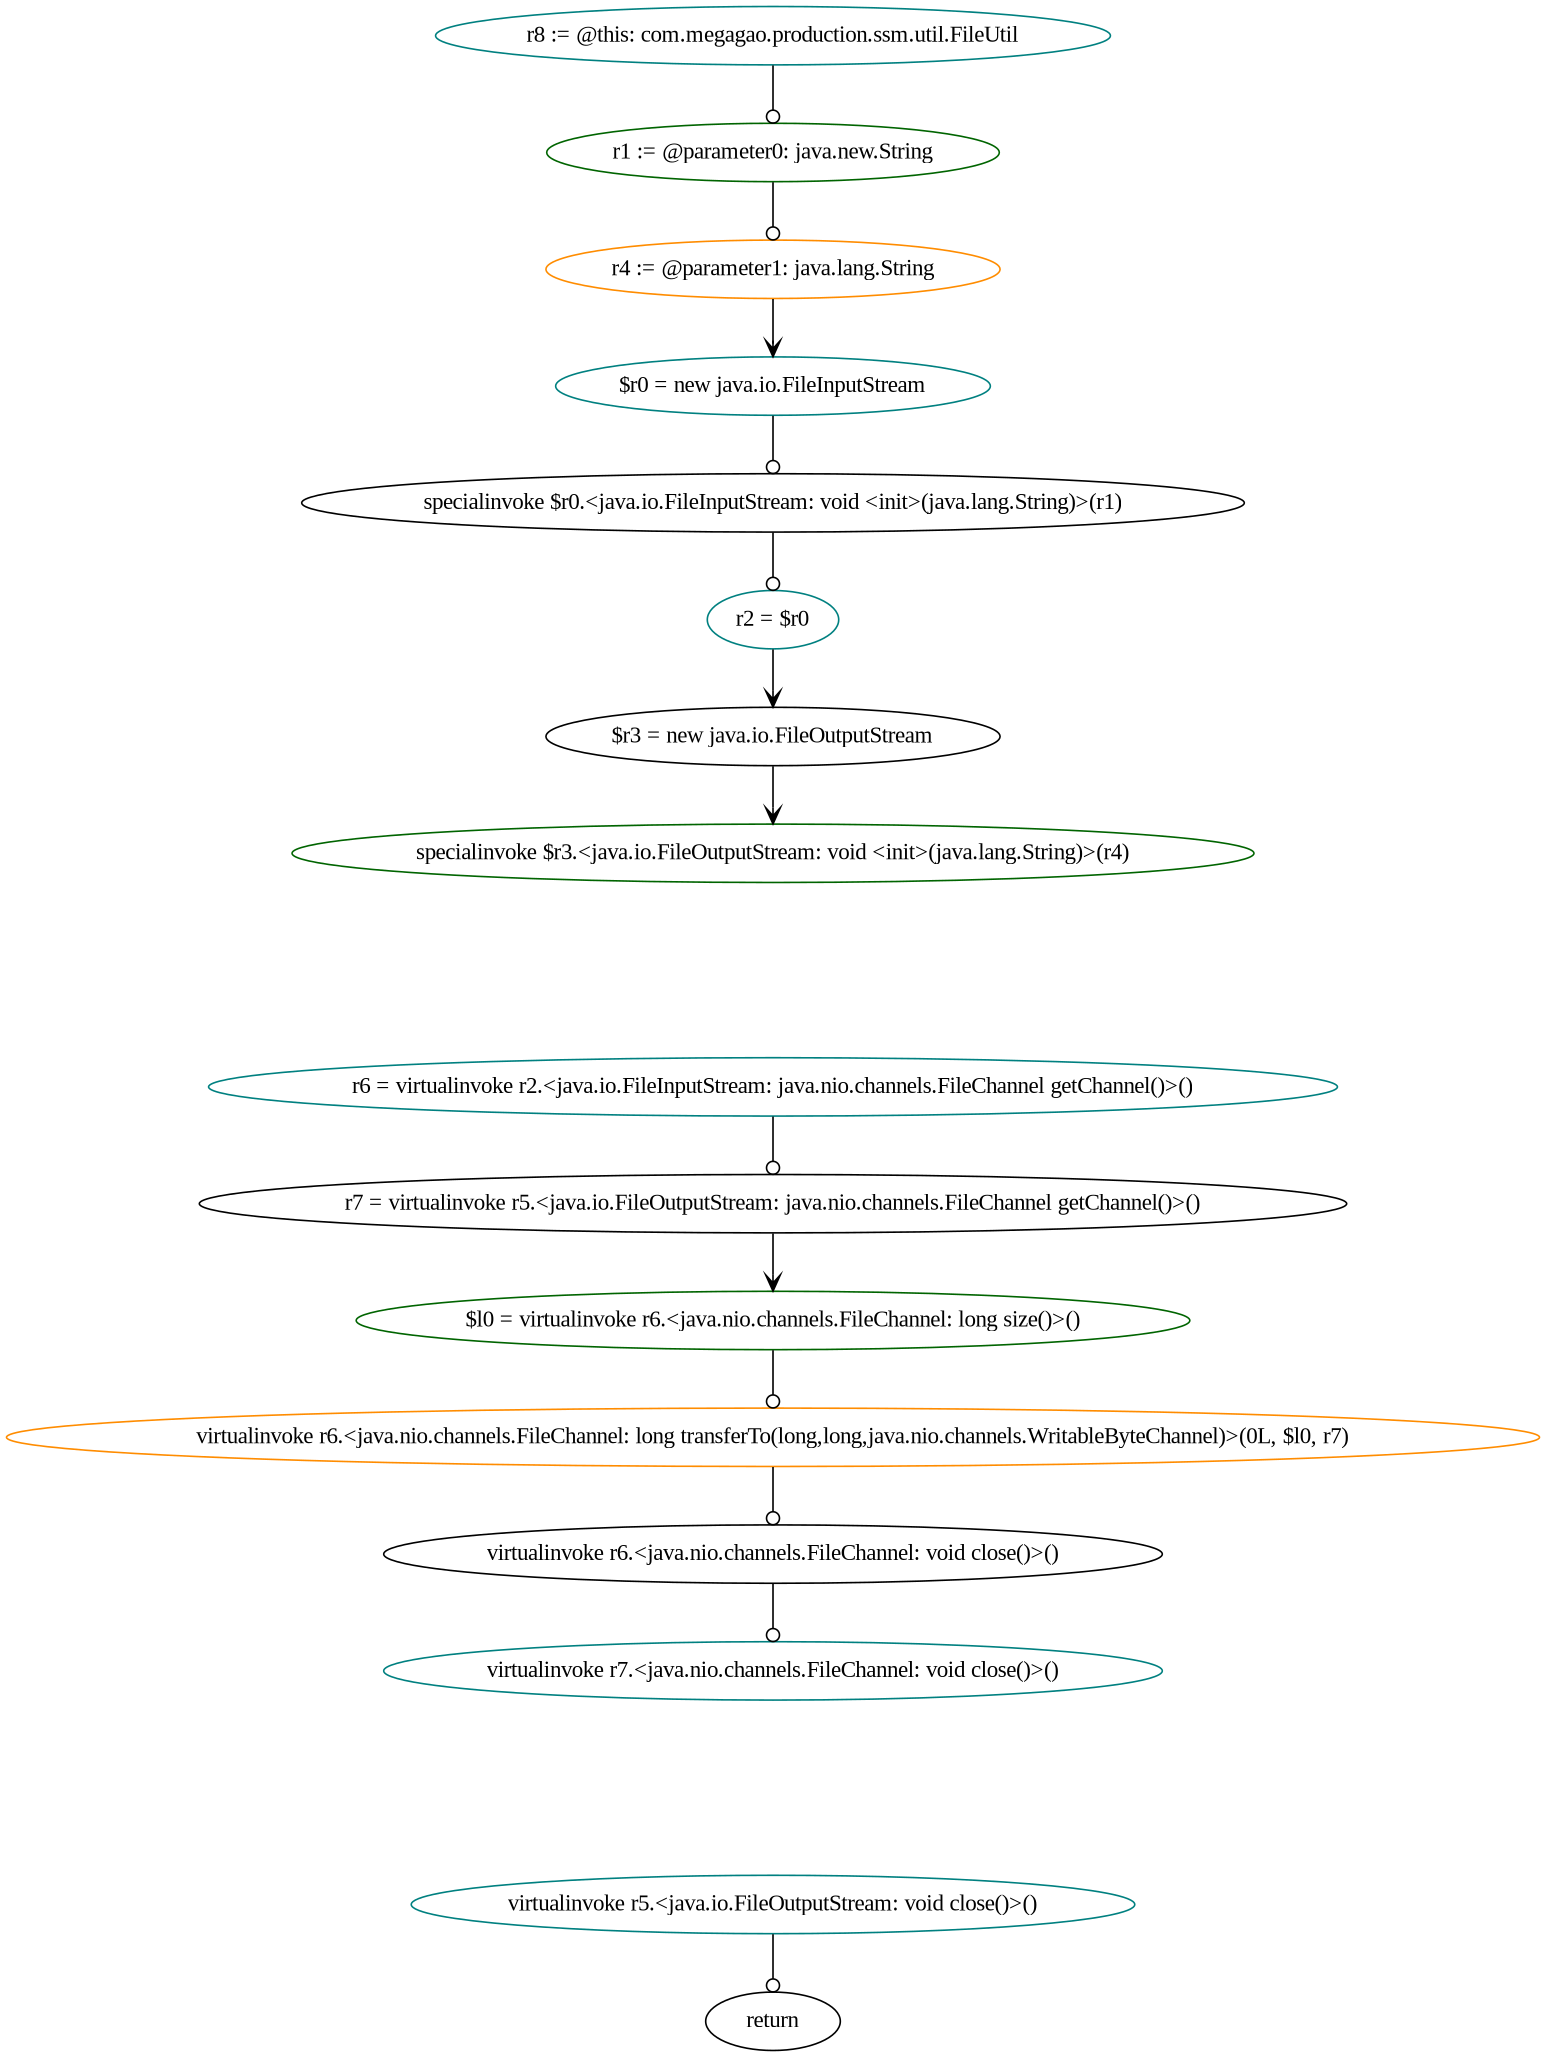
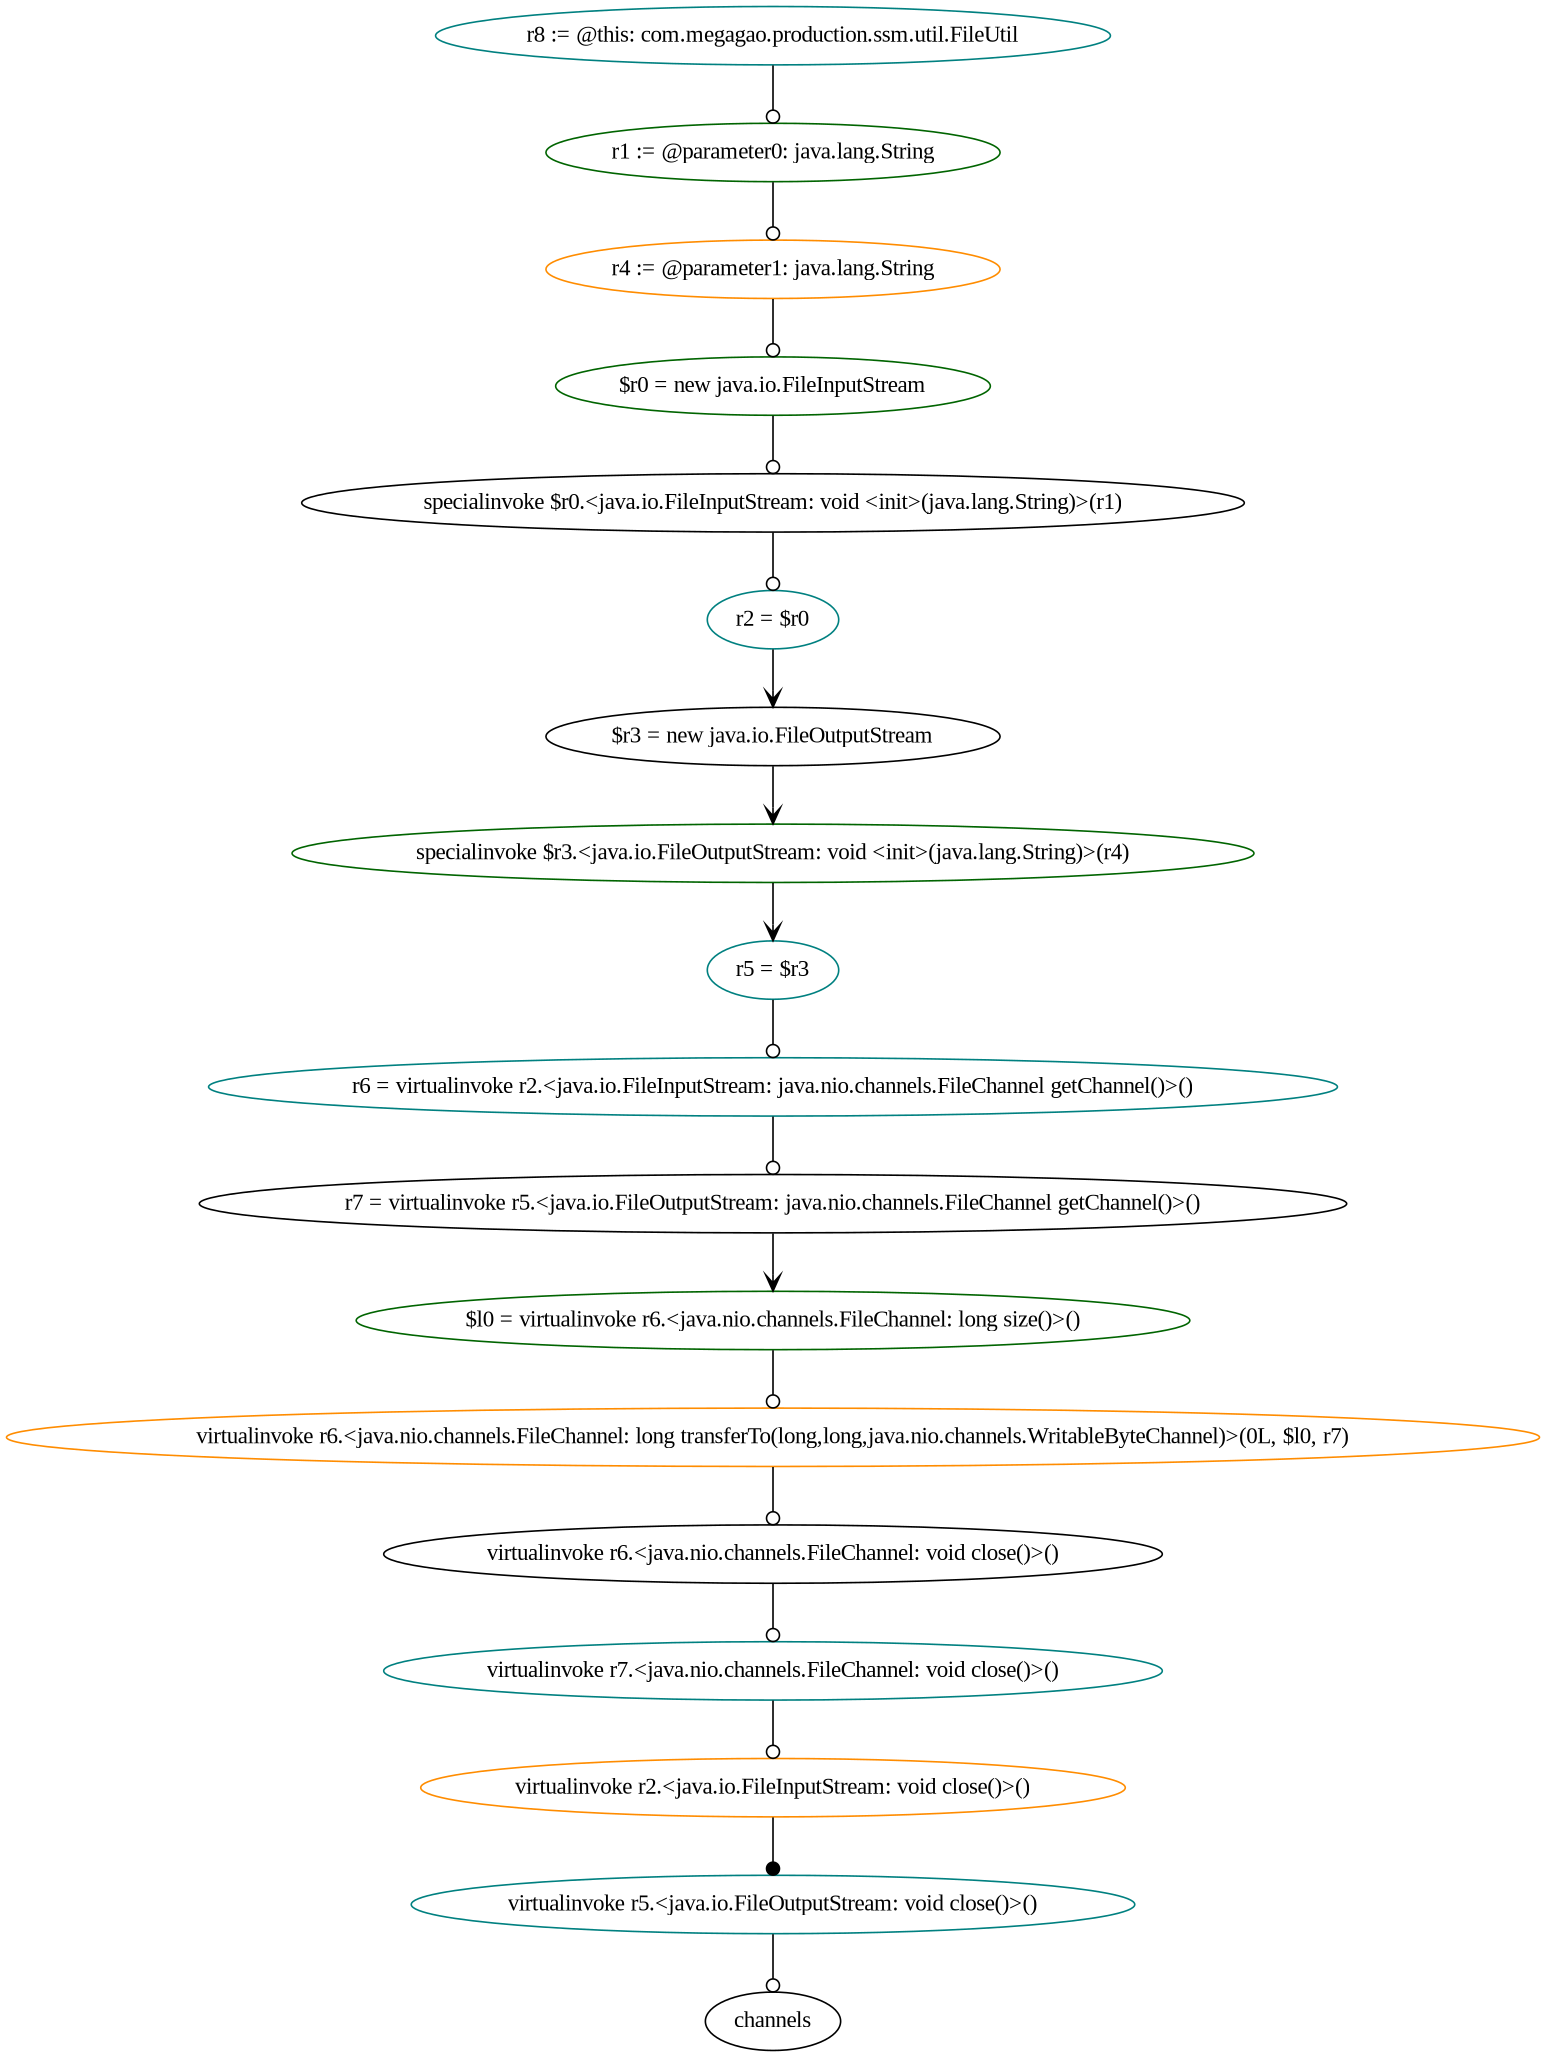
(773, 152) -> (773, 152)
(773, 321) -> (773, 321)
(773, 386) -> (773, 386)
none -> (773, 970)
none -> (773, 1788)
(773, 2021) -> (773, 2021)
